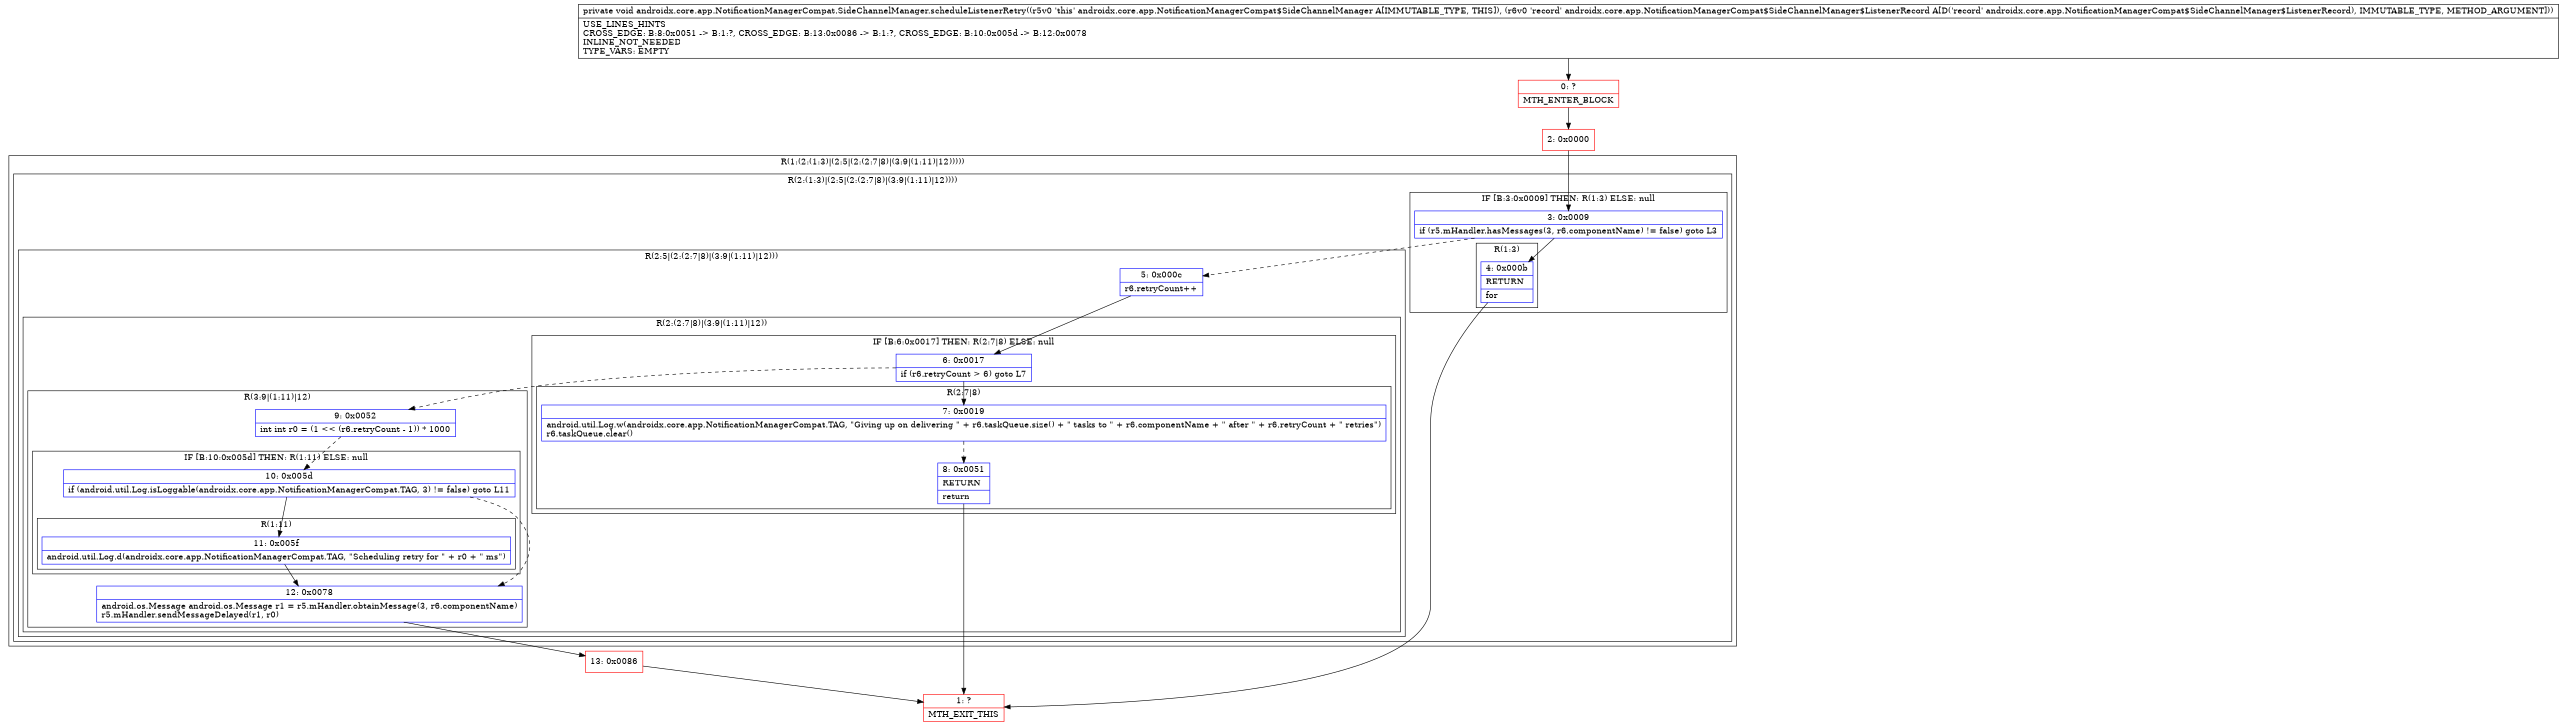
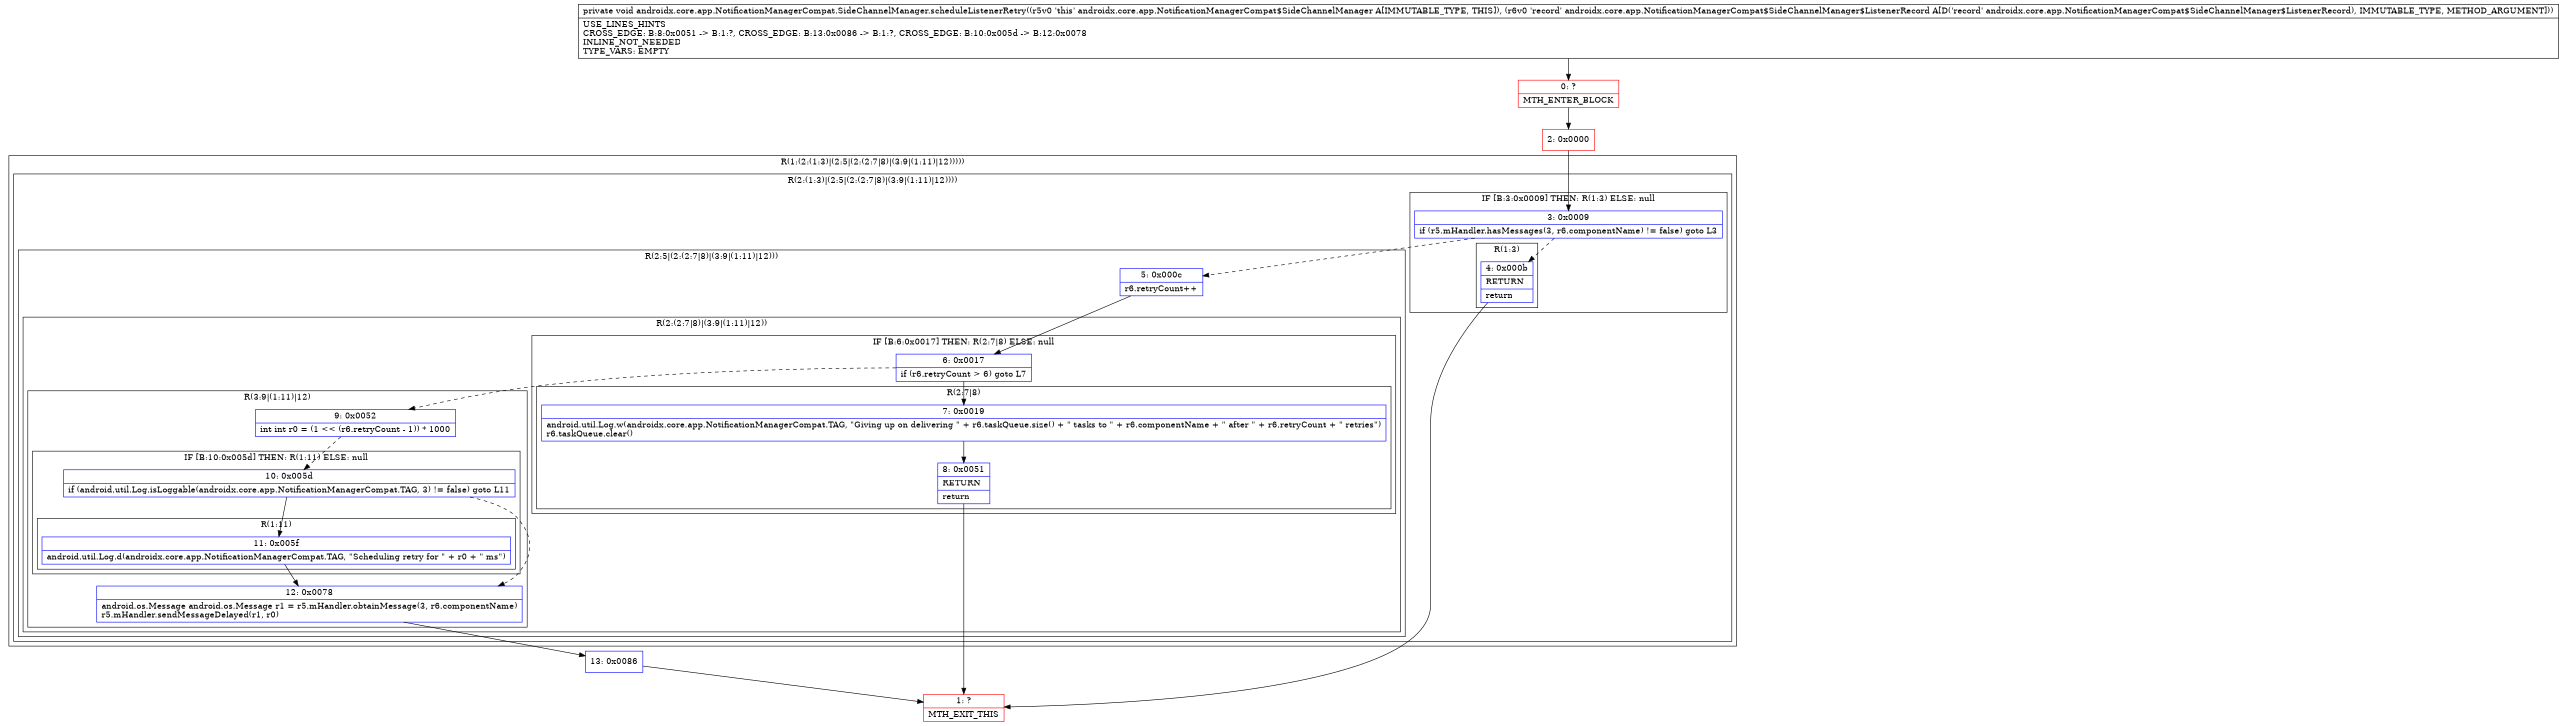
(1544, 248) -> (1544, 248)
(1492, 296) -> (1499, 296)
(964, 449) -> (964, 449)
(614, 662) -> (614, 662)
